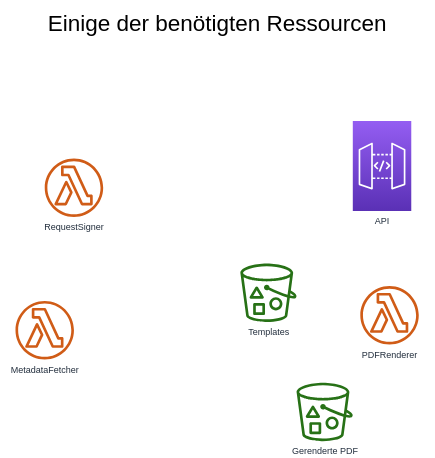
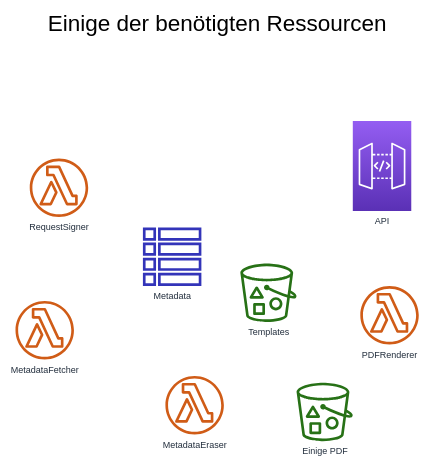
(74, 188) -> (59, 188)
none -> (172, 257)
none -> (195, 405)
(326, 452) -> (326, 452)
